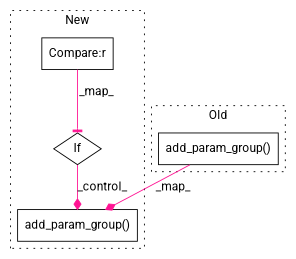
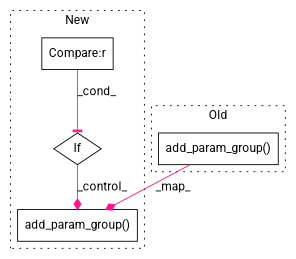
(97, 92) -> (97, 92)
